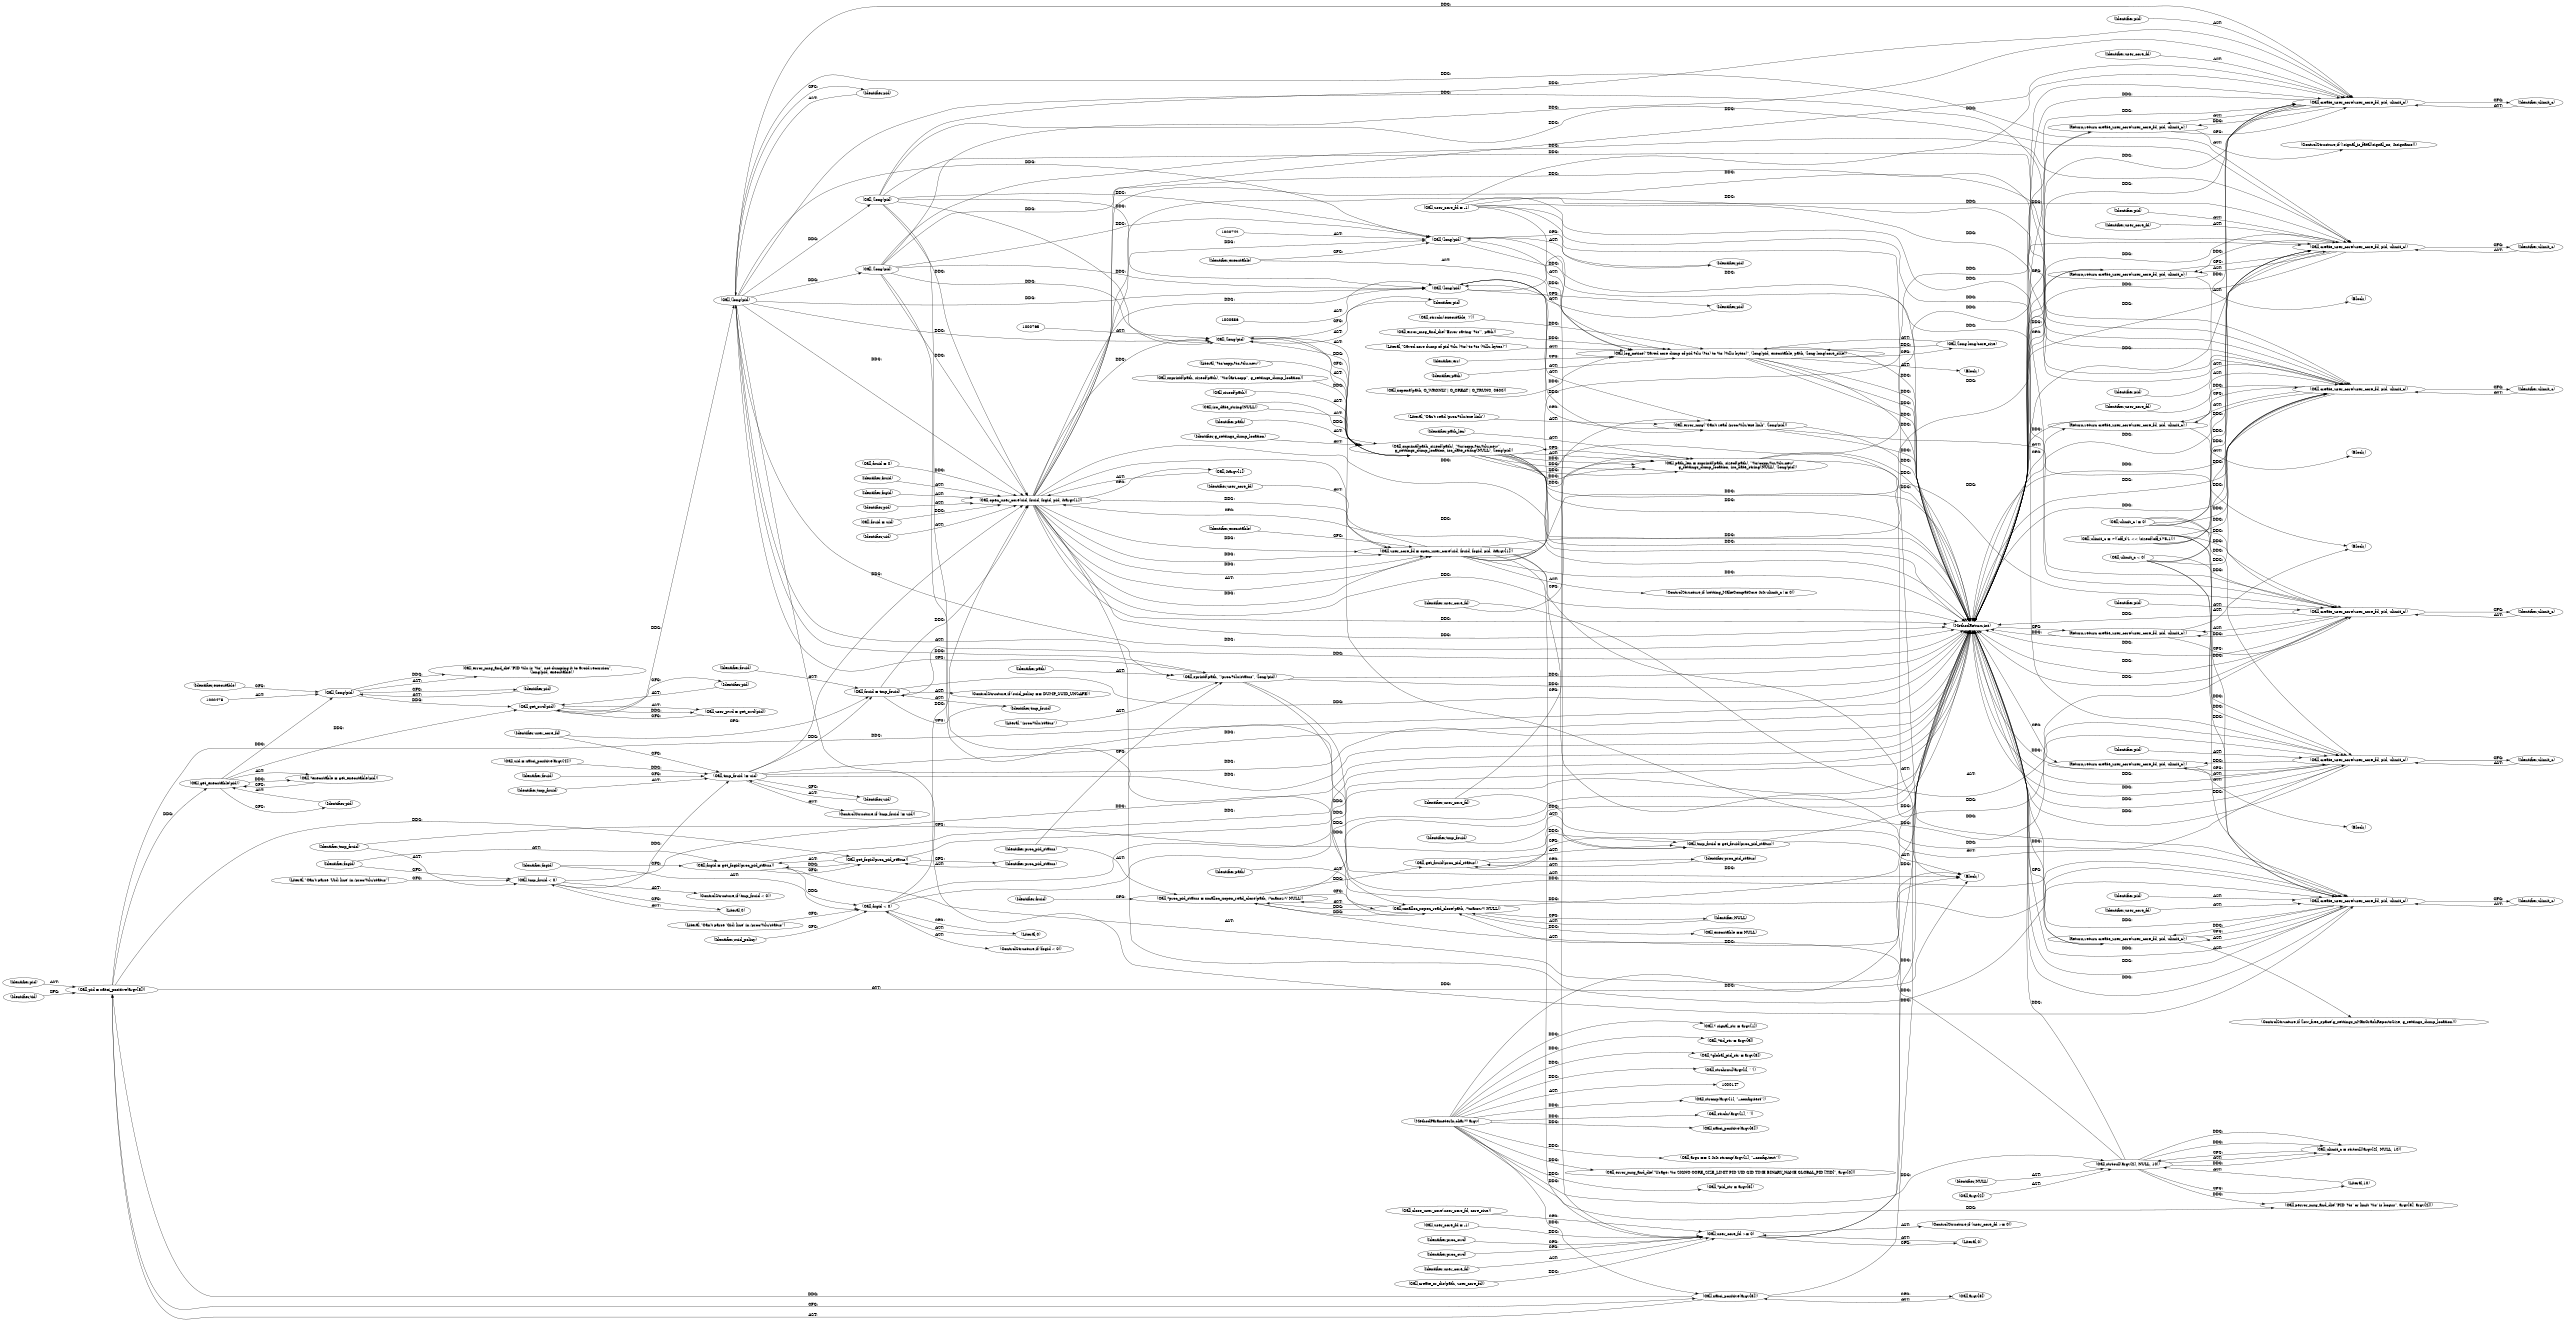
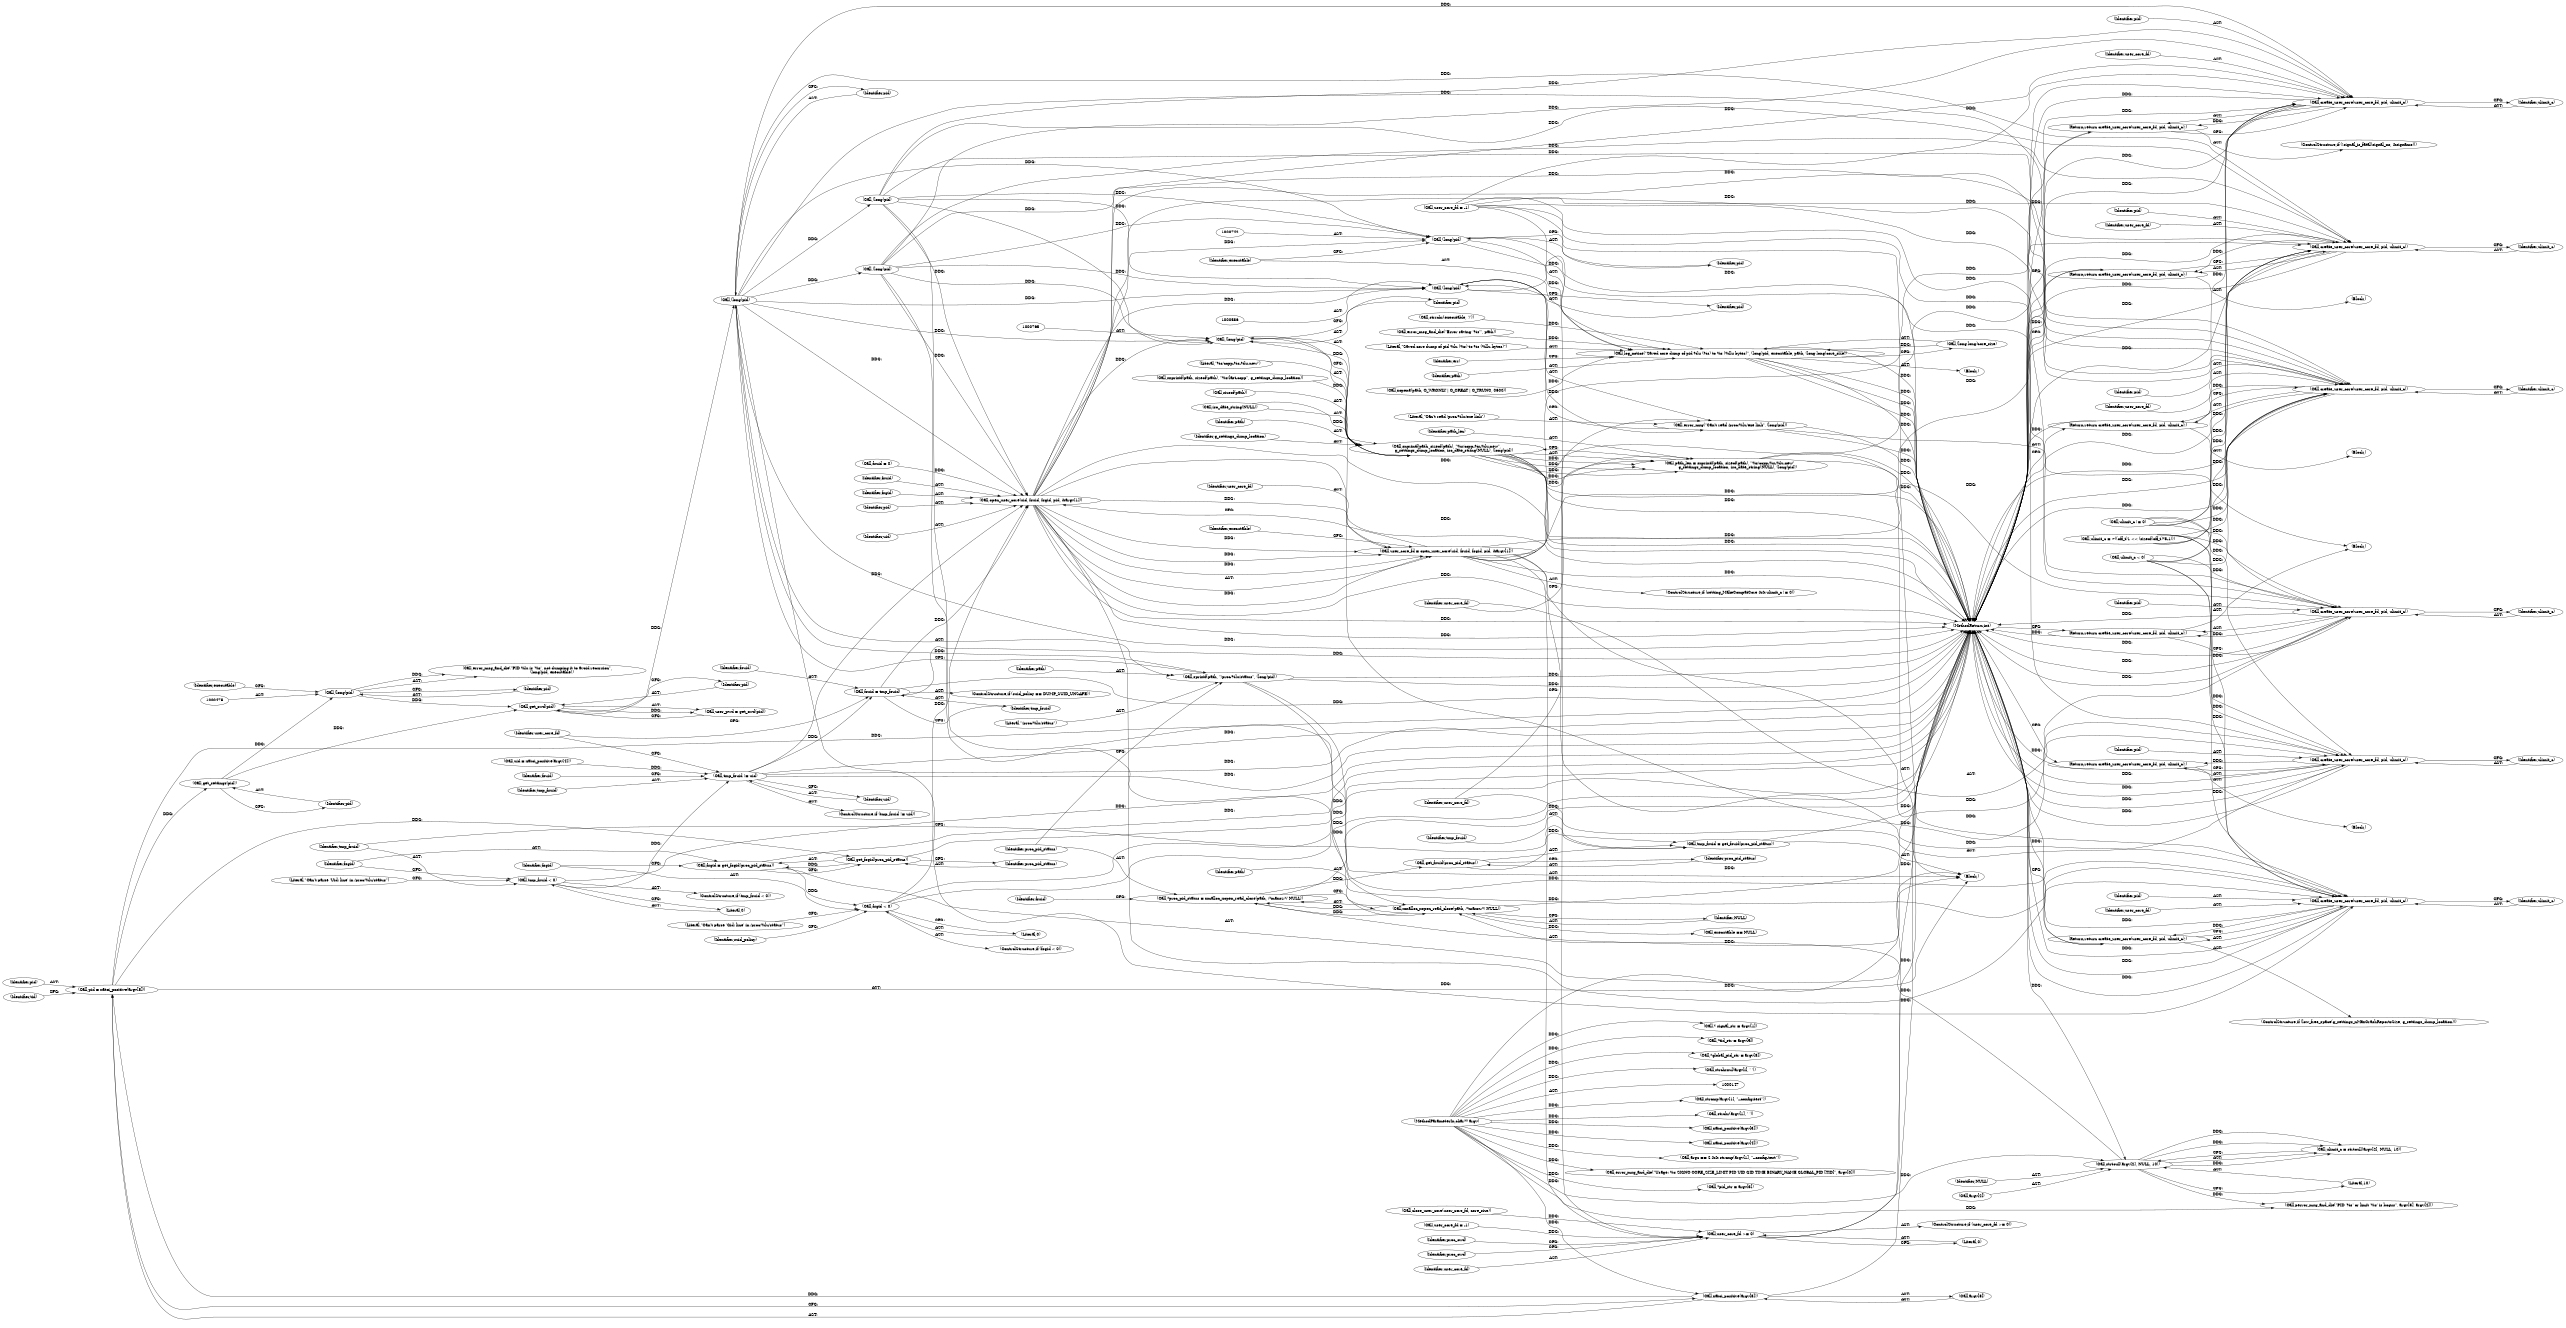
(1230, 472) -> none
(877, 522) -> none
(339, 778) -> none
(215, 784) -> (215, 784)
(1580, 839) -> none
(2027, 934) -> (2028, 944)
none -> (1730, 1143)
(1554, 1216) -> (1554, 1216)
(1447, 1284) -> none
(1906, 1294) -> (1906, 1294)
